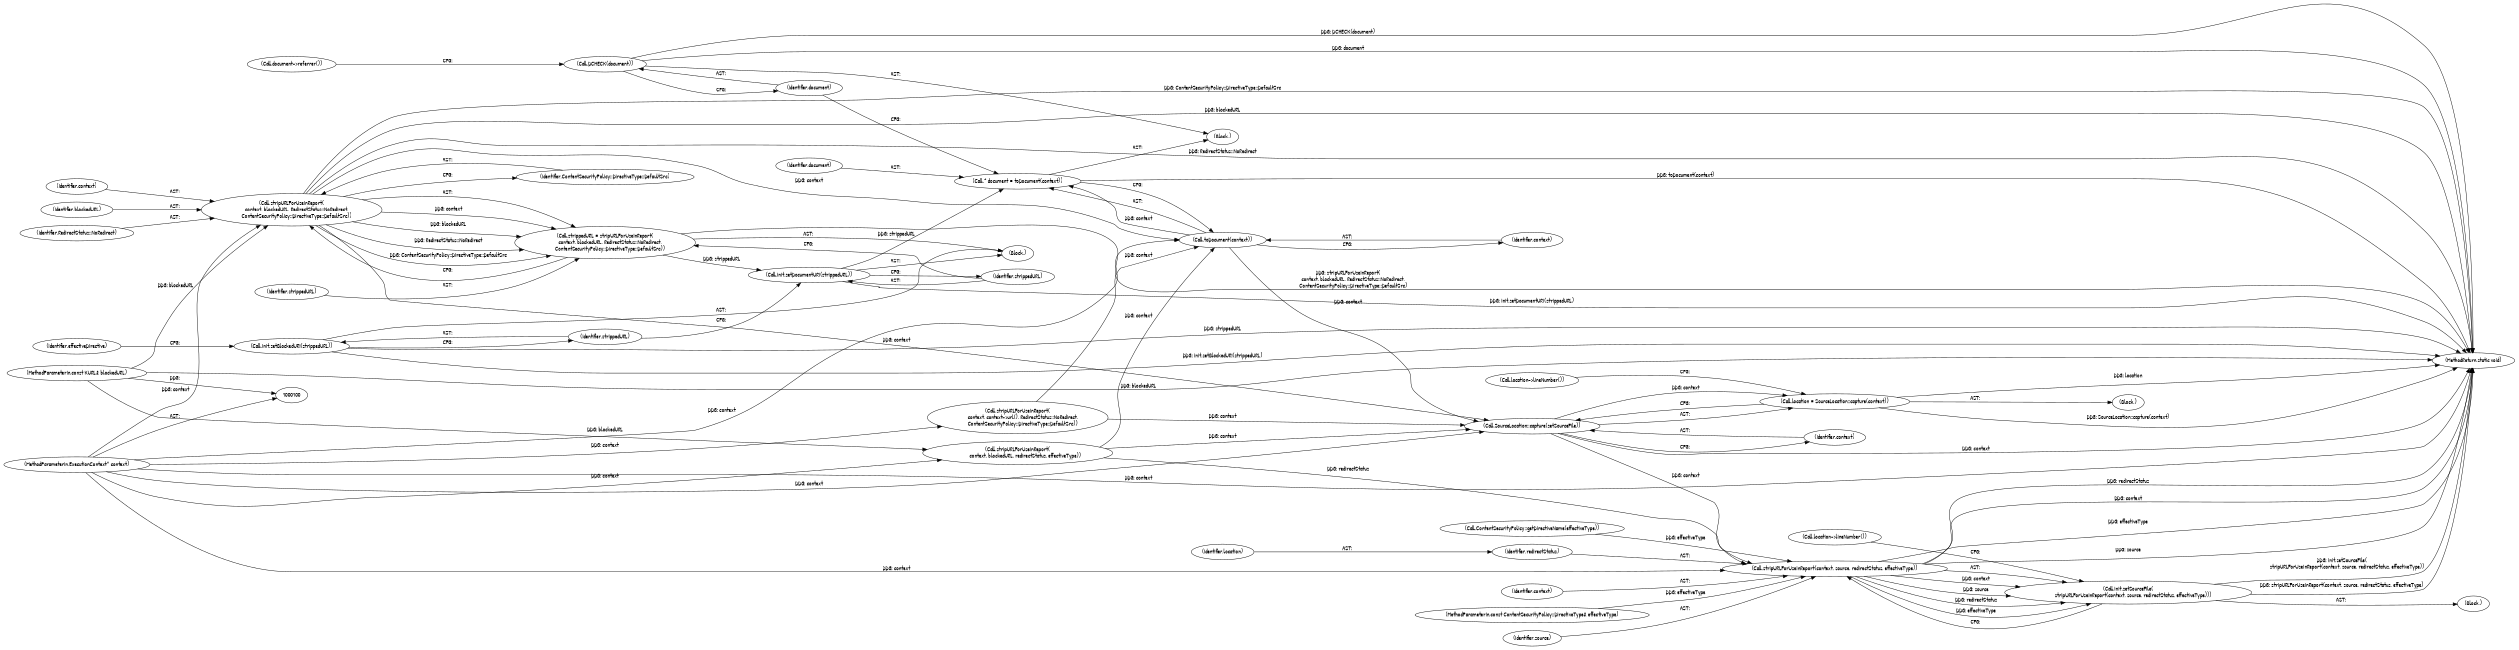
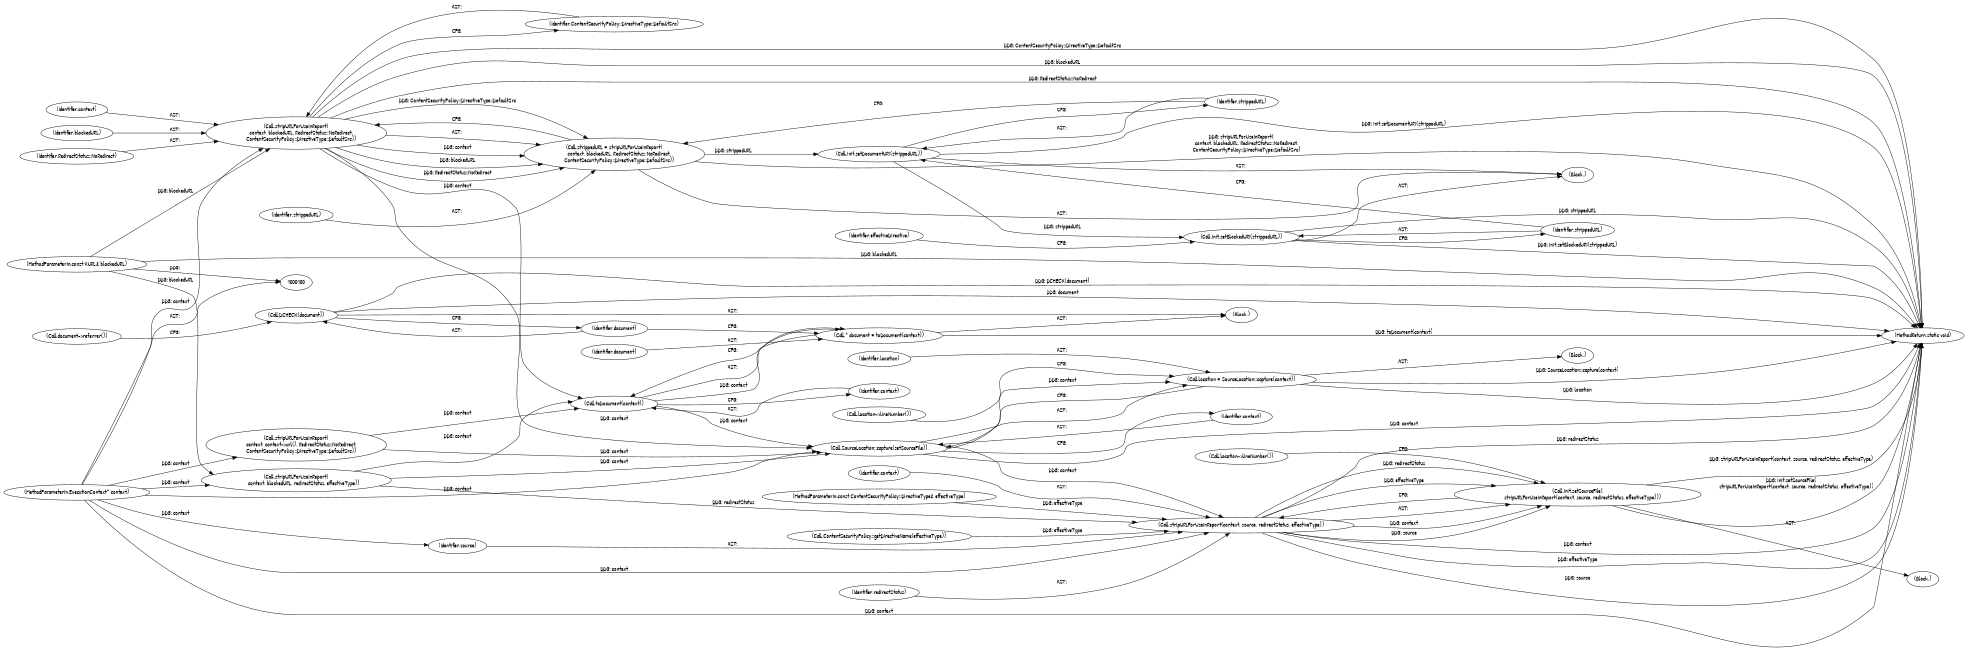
(922, 233) -> (1026, 233)
(689, 431) -> (260, 532)
(1371, 552) -> (1058, 355)
